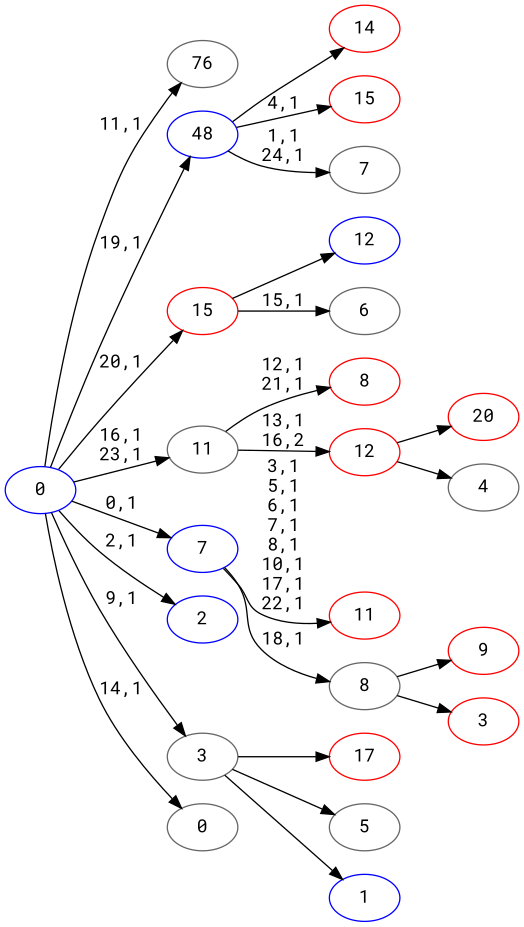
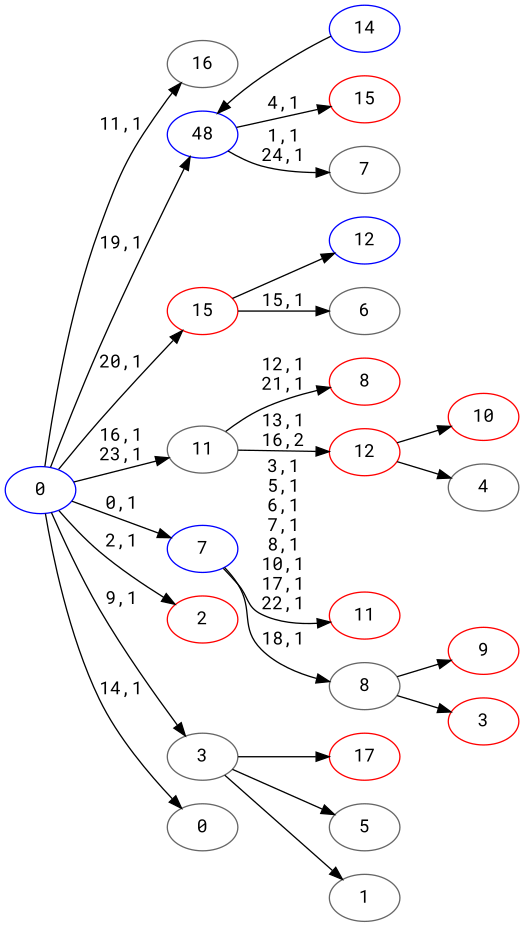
(365, 29) -> (365, 29)
(203, 64) -> (203, 64)
(282, 87) -> (277, 67)
(484, 417) -> (484, 417)
(203, 619) -> (203, 619)
(365, 898) -> (365, 898)
